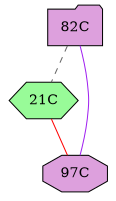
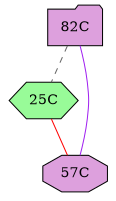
(44, 101) -> (44, 101)
(75, 174) -> (75, 174)
